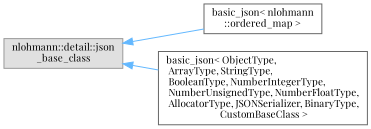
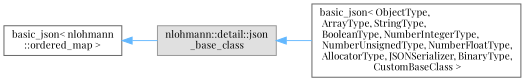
(168, 35) -> (145, 41)
